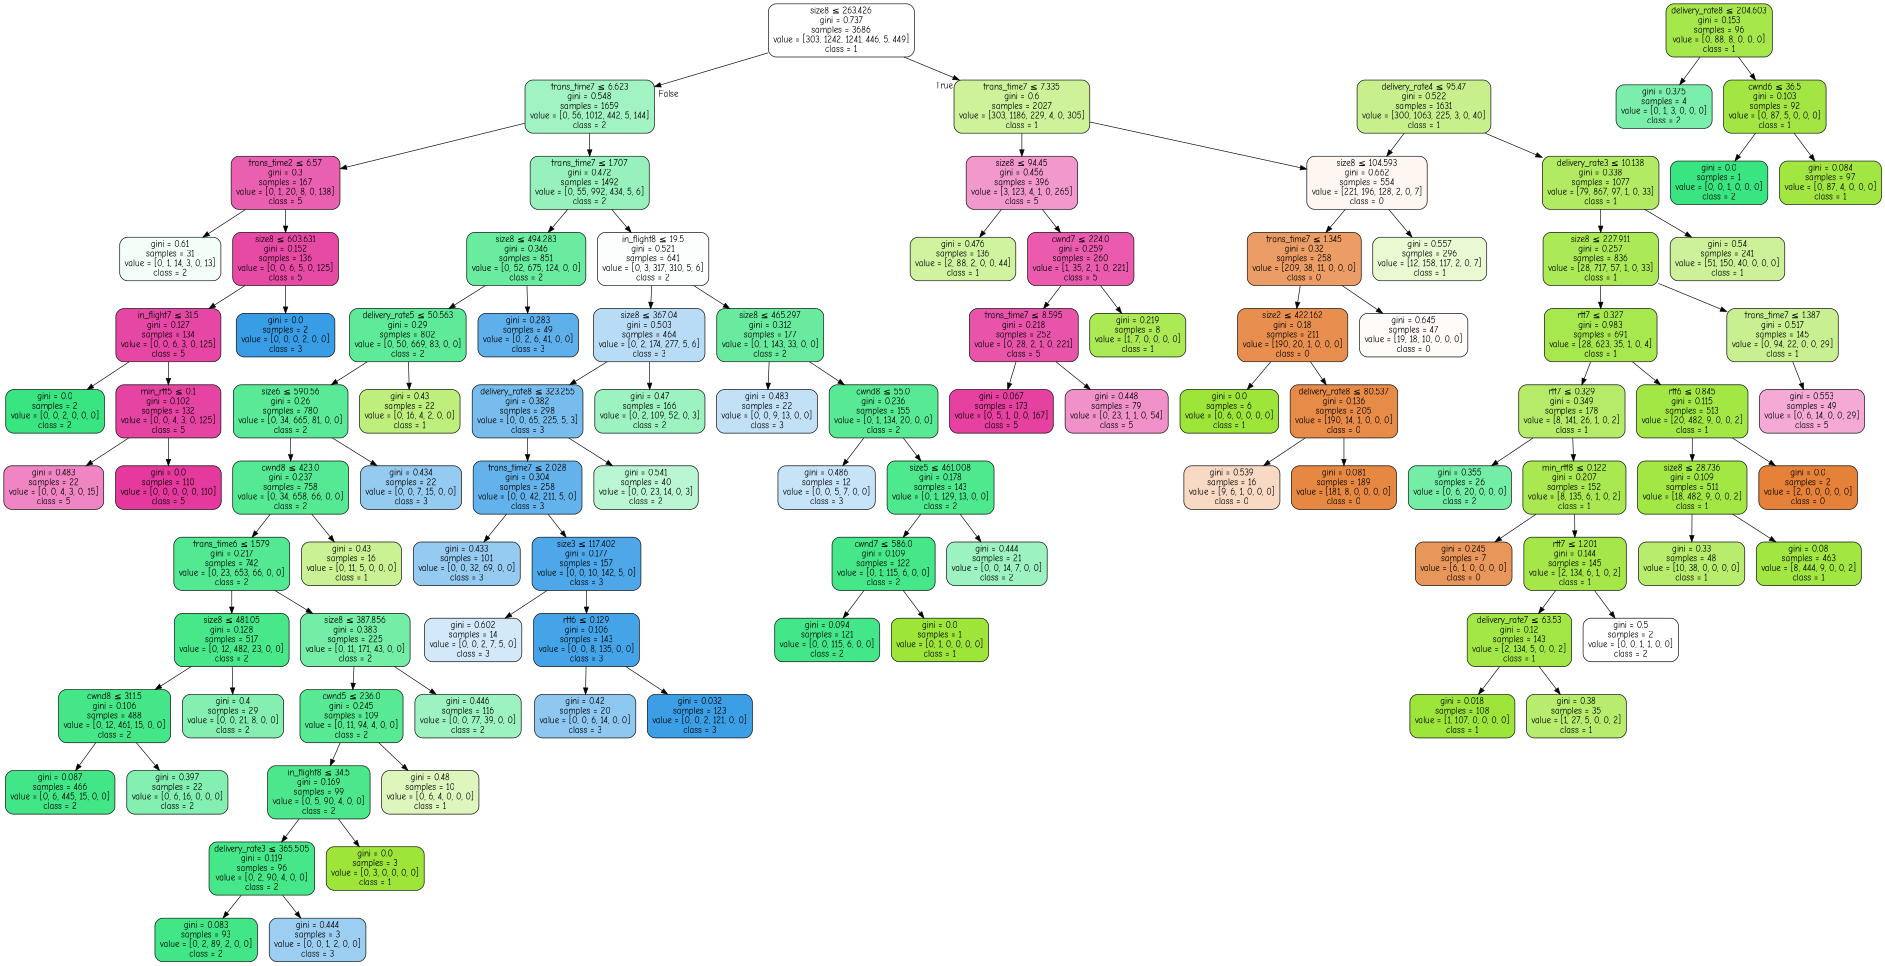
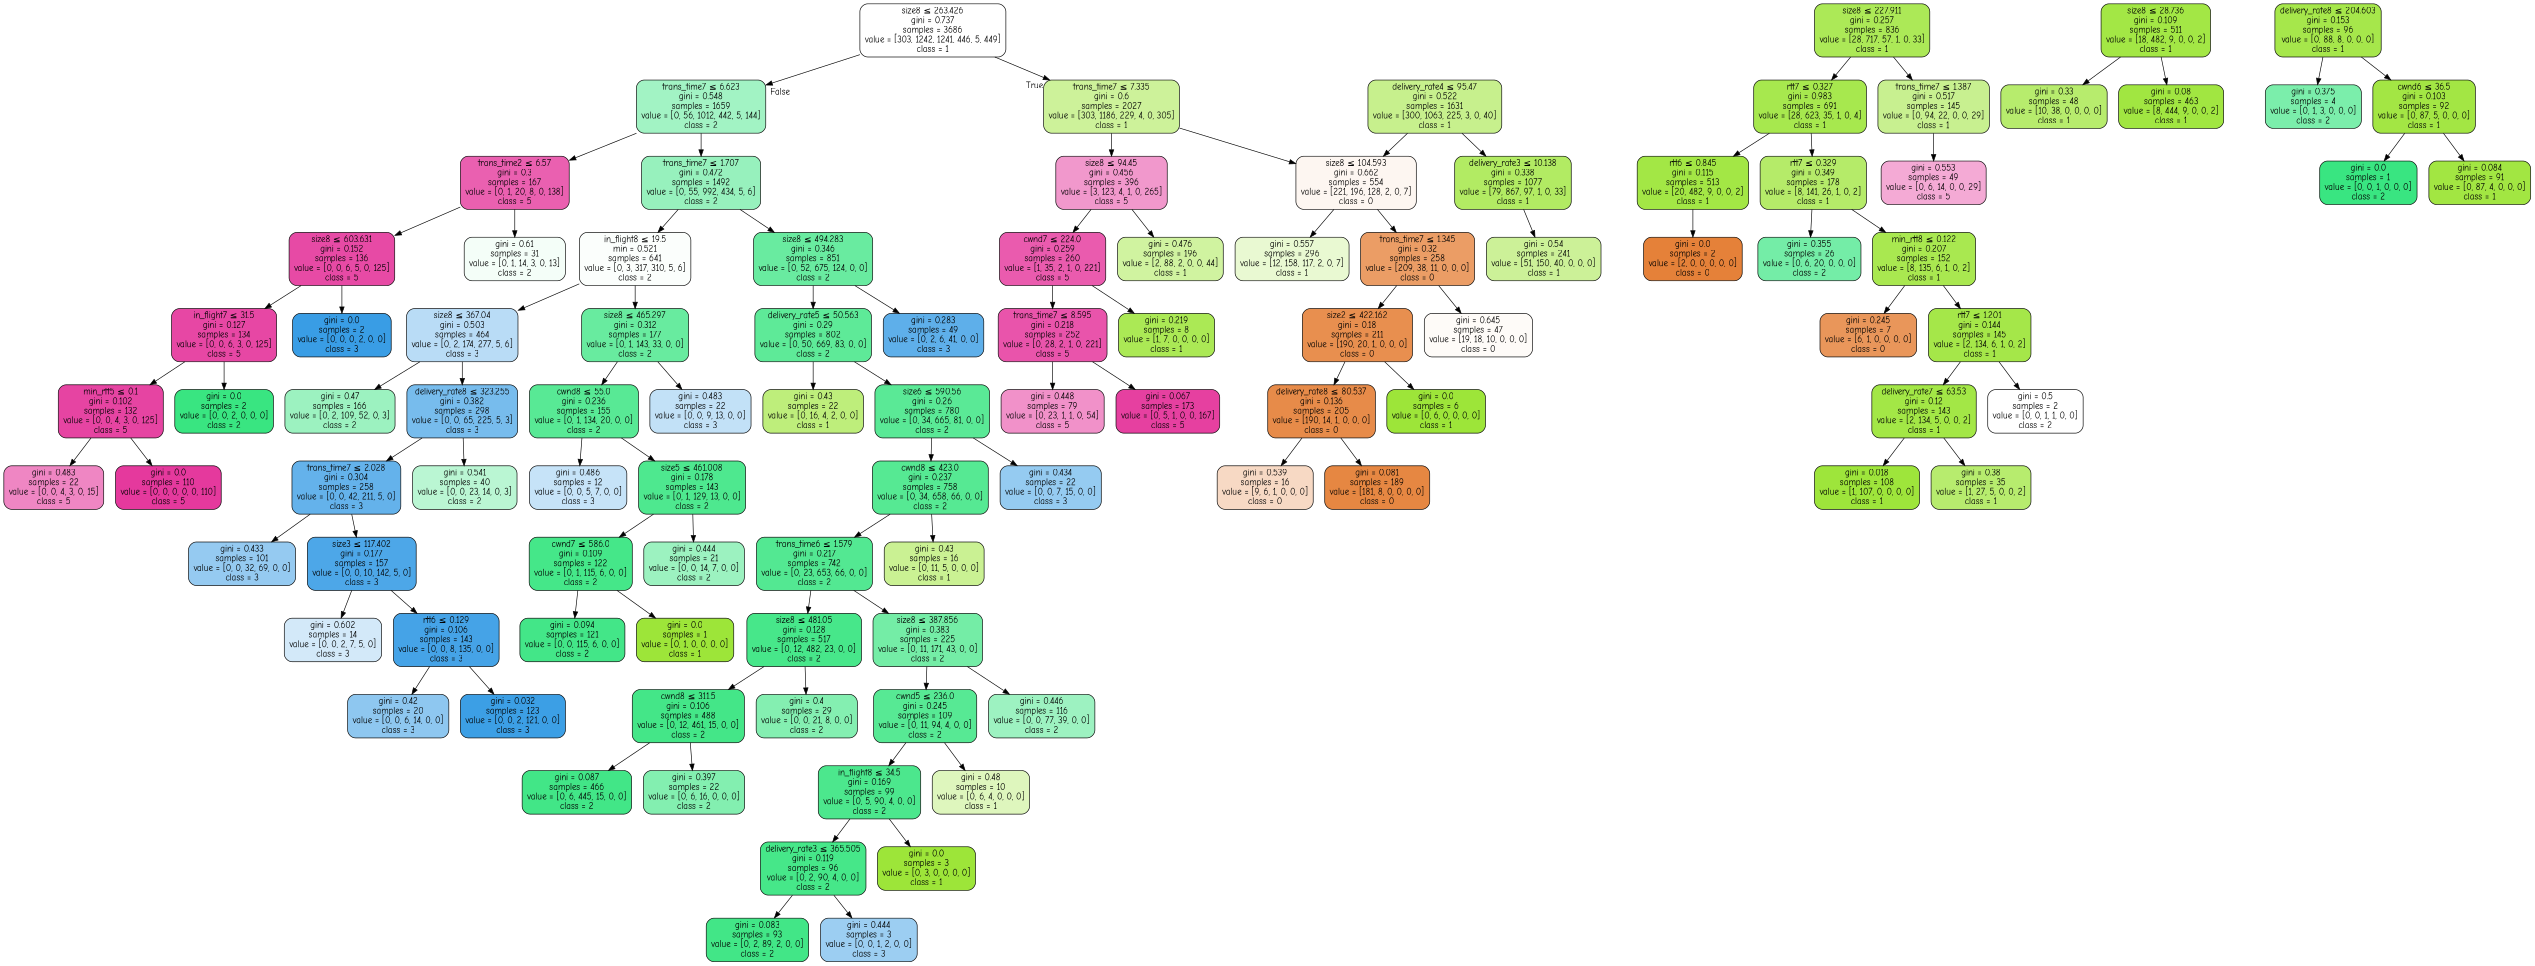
(1831, 178) -> (2480, 178)
(1601, 218) -> none
(653, 249) -> (635, 249)
(963, 254) -> (1170, 254)
(1692, 446) -> none
